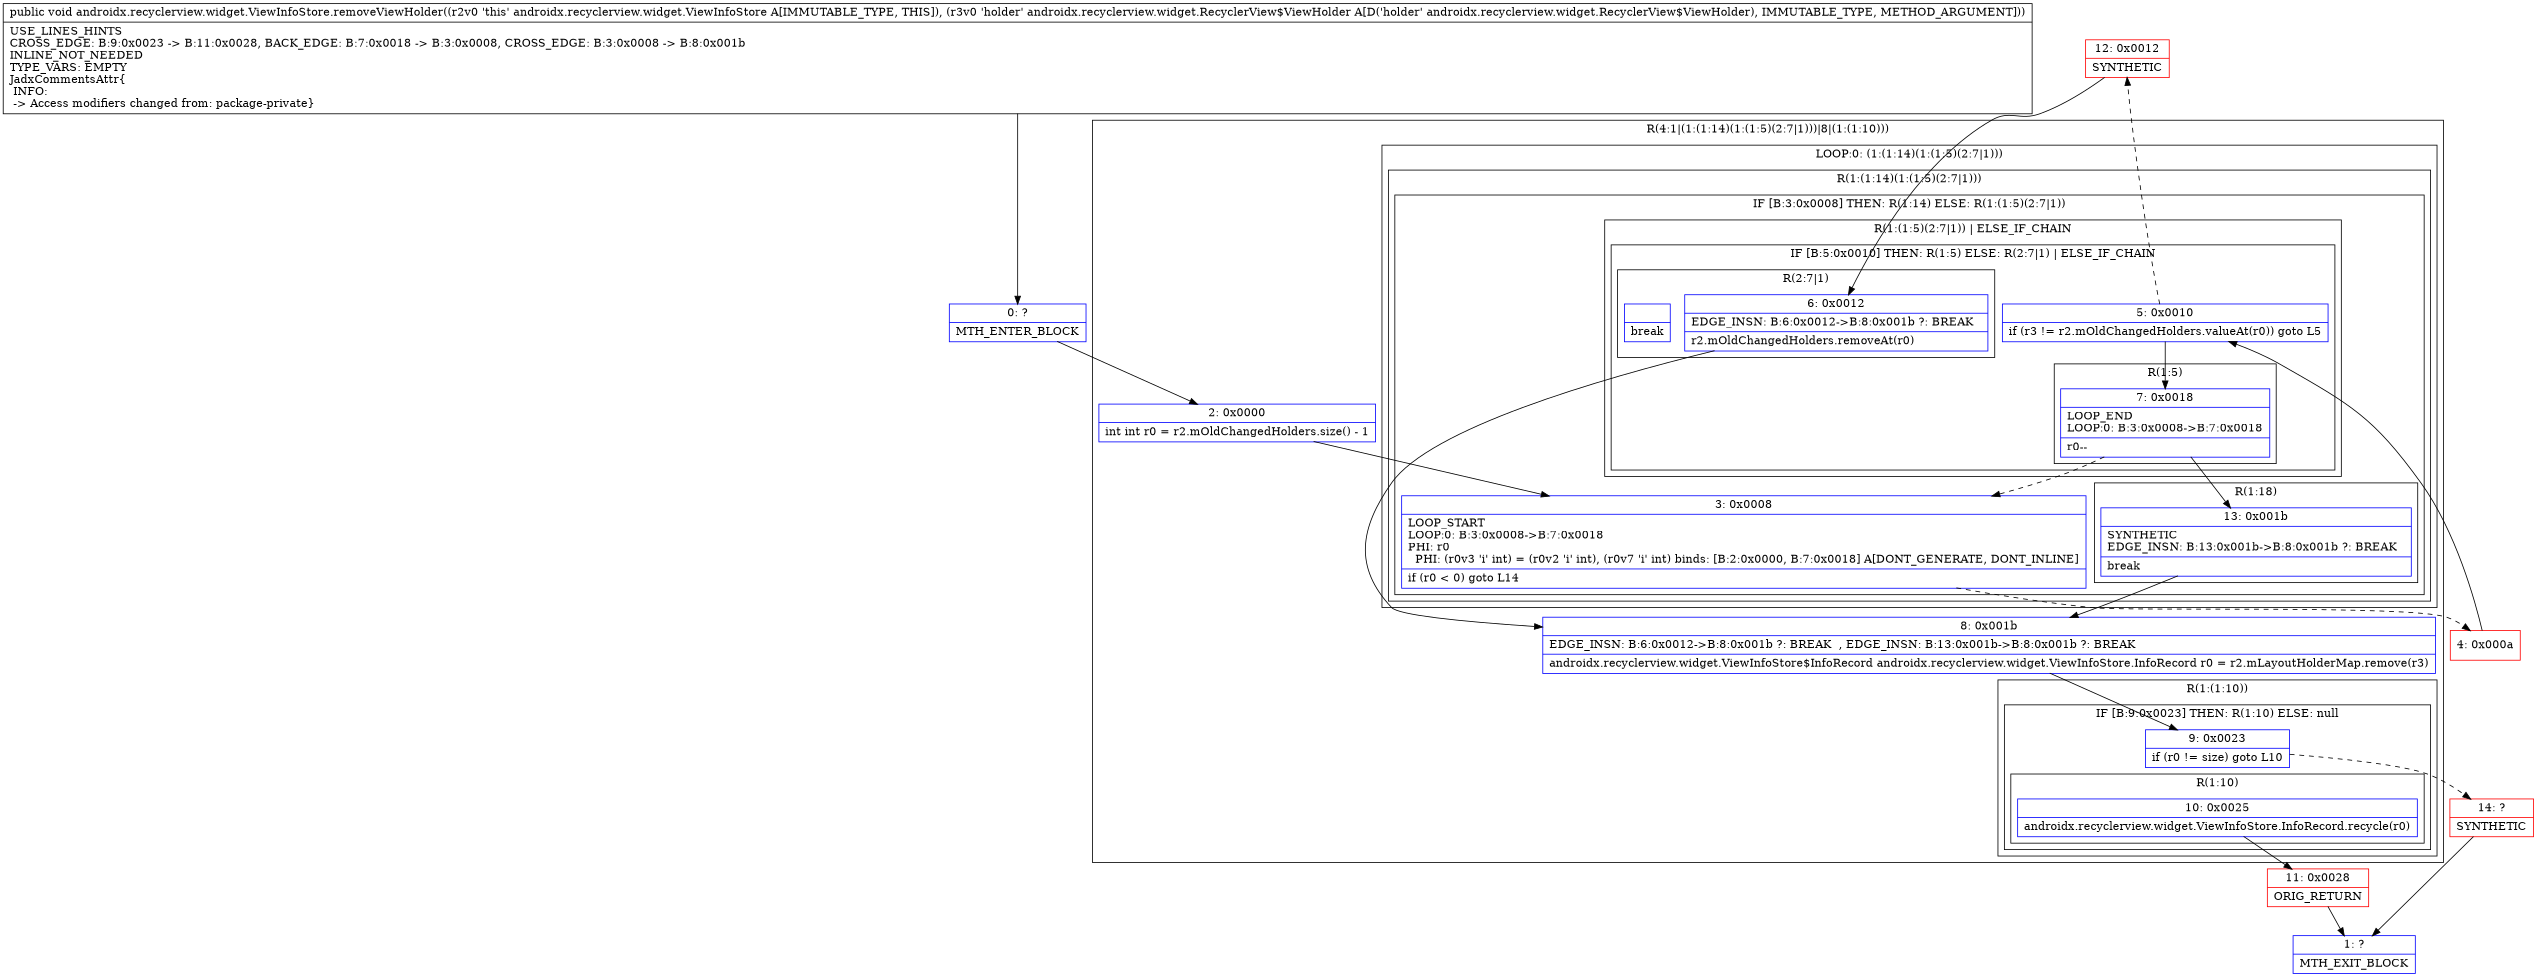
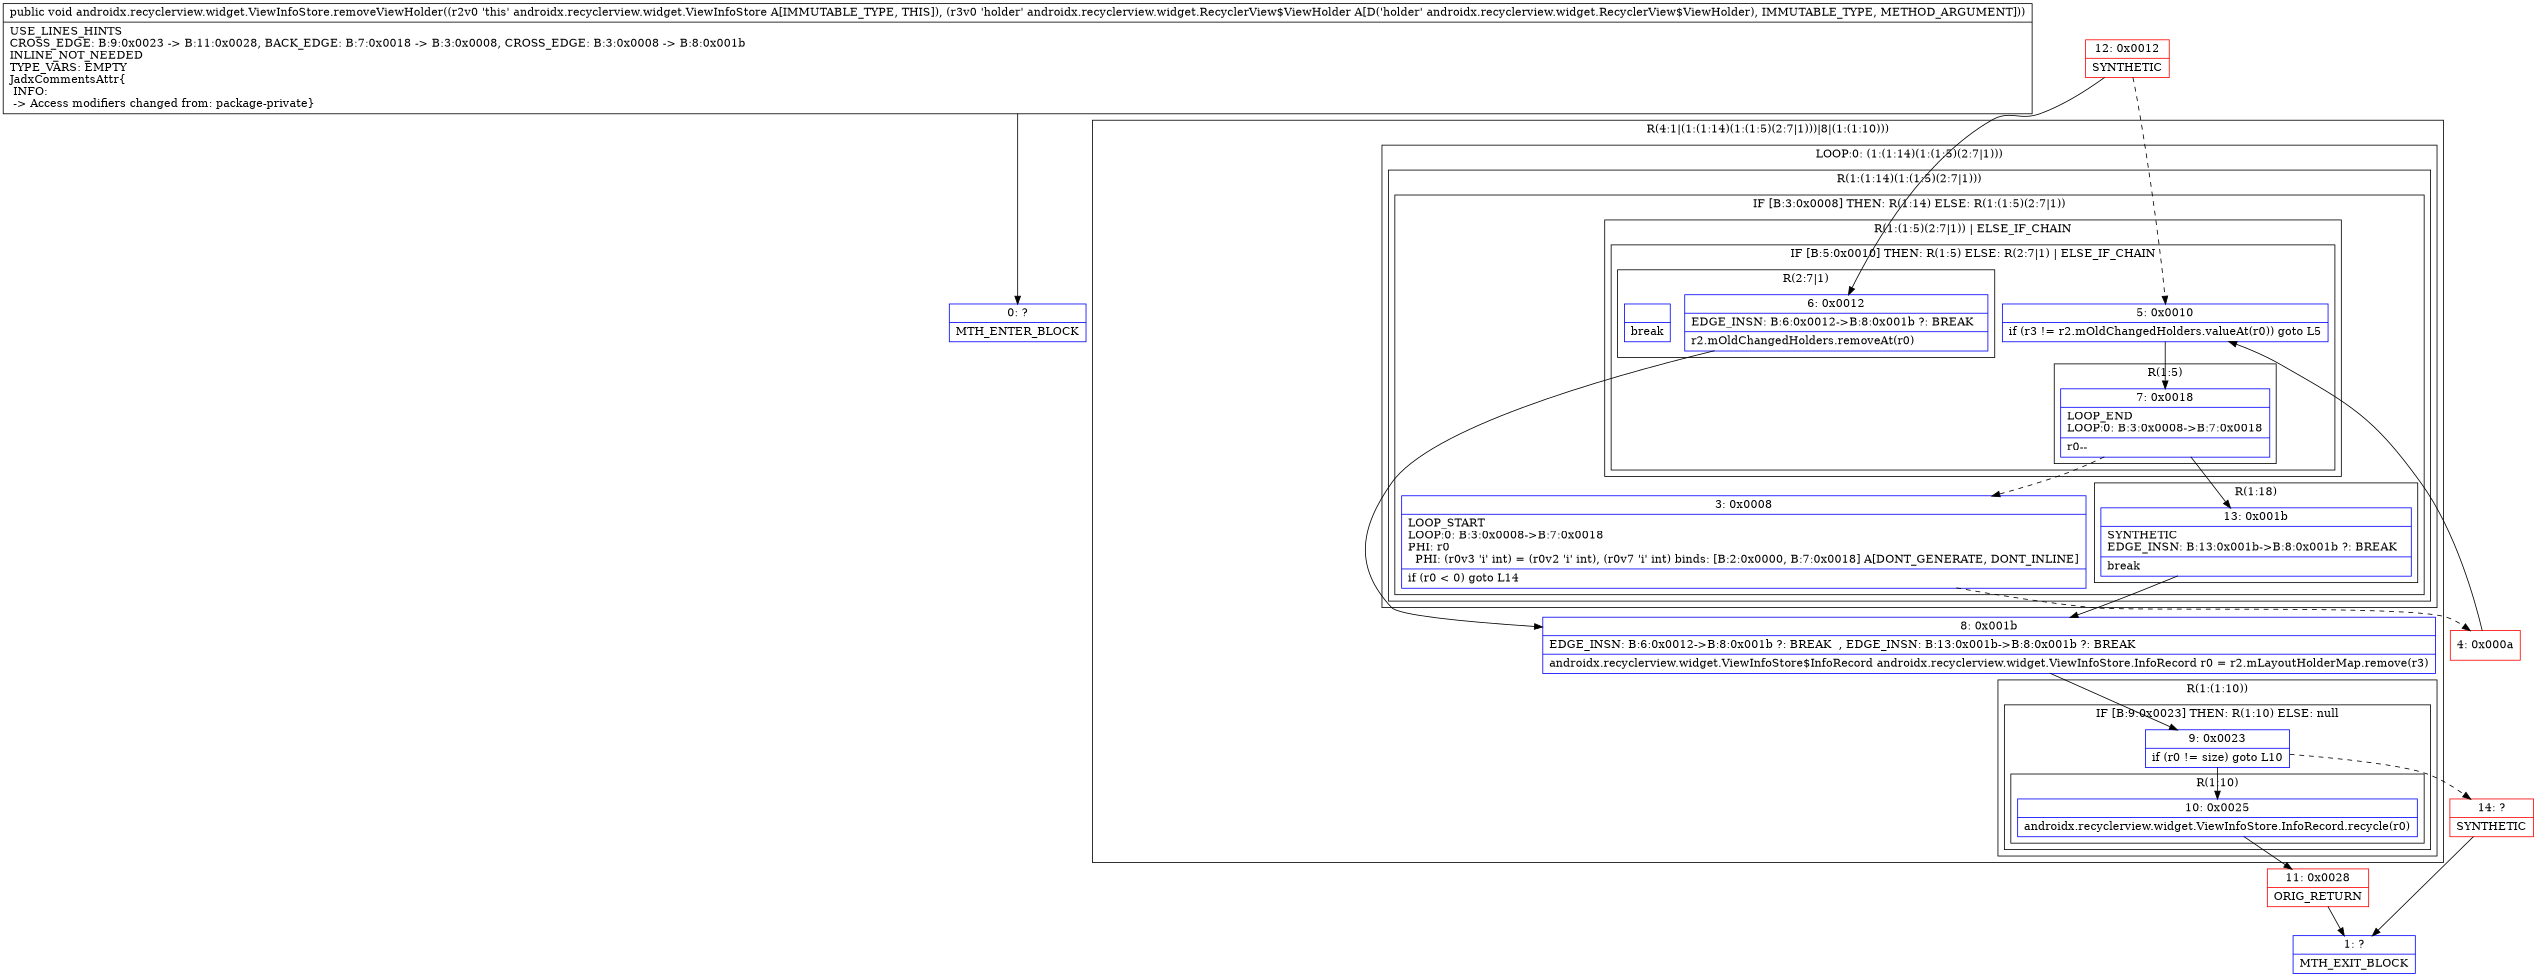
(2142, 201) -> (2151, 186)
(1237, 423) -> none
none -> (2217, 779)
